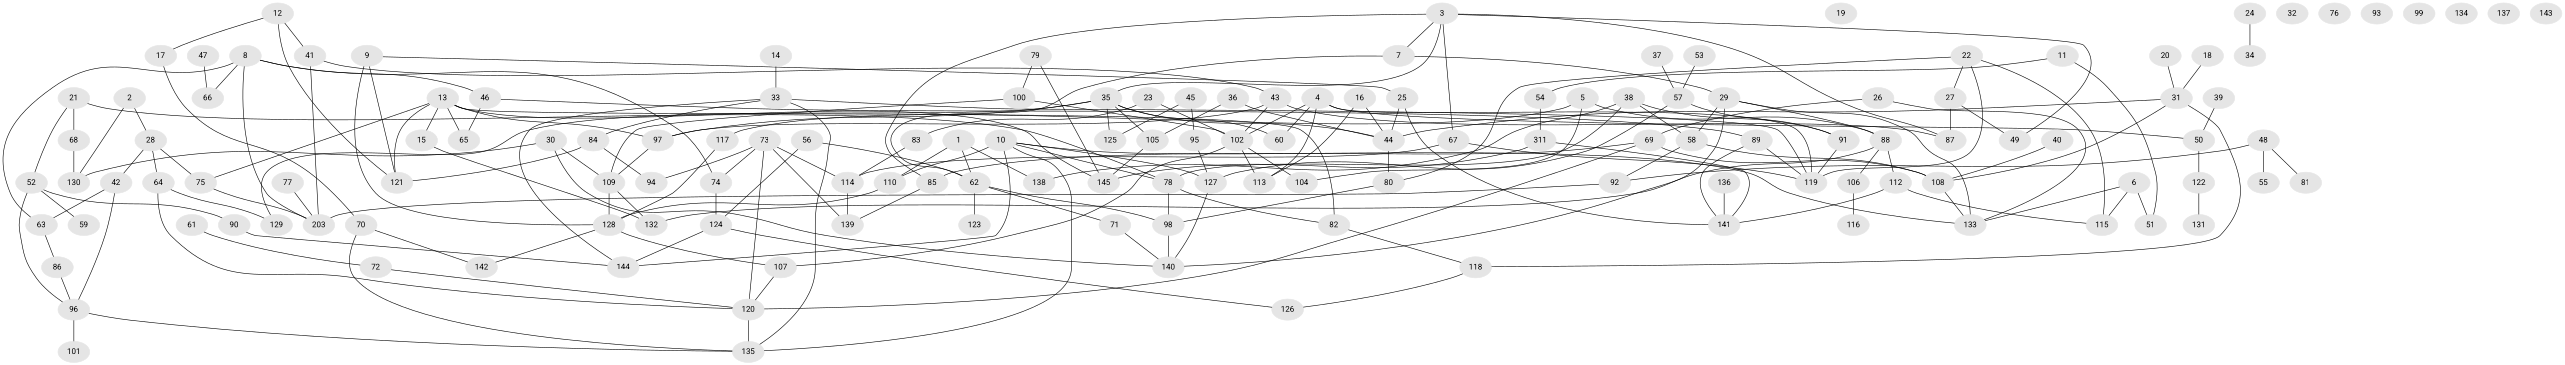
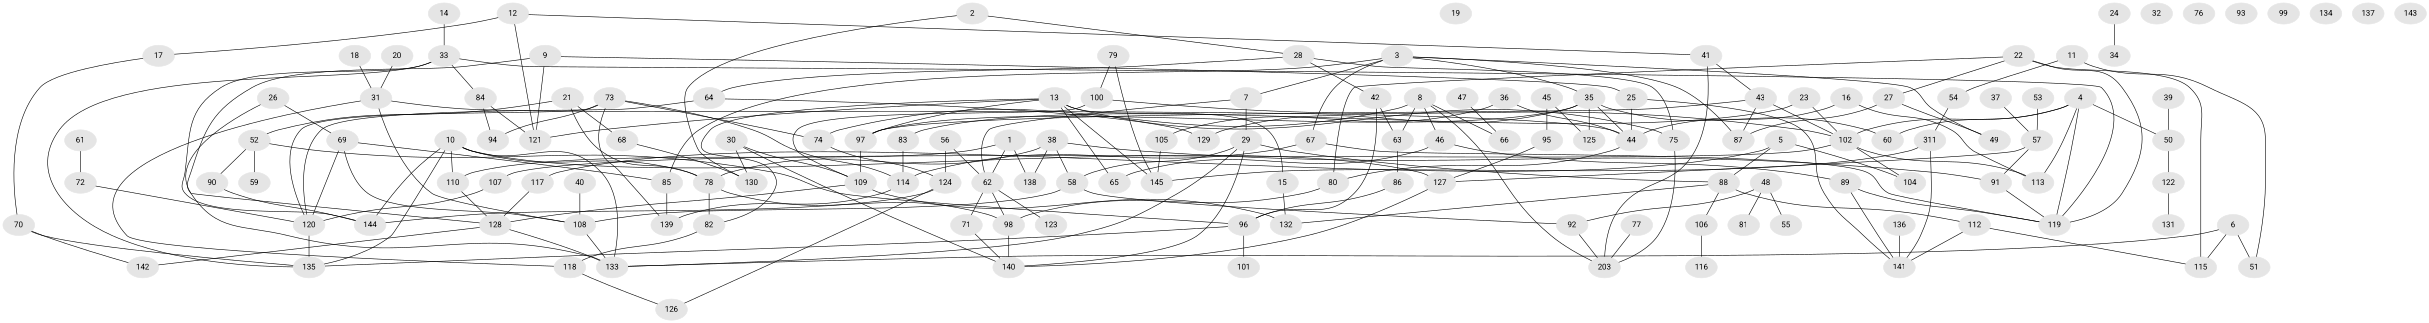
(1129, 119) -> none
(692, 252) -> (555, 244)
